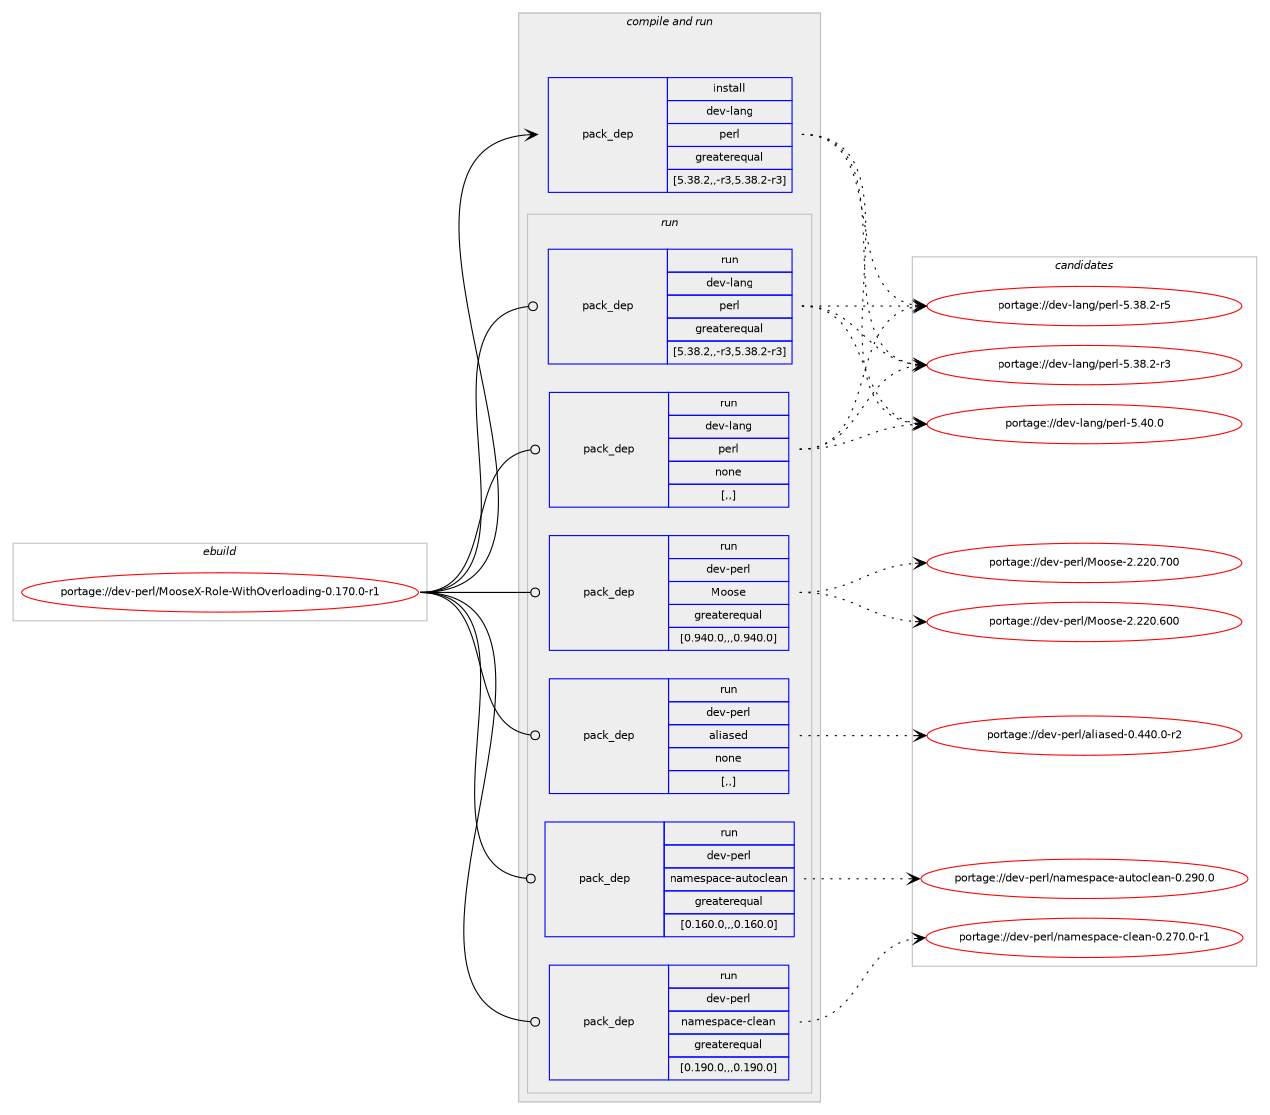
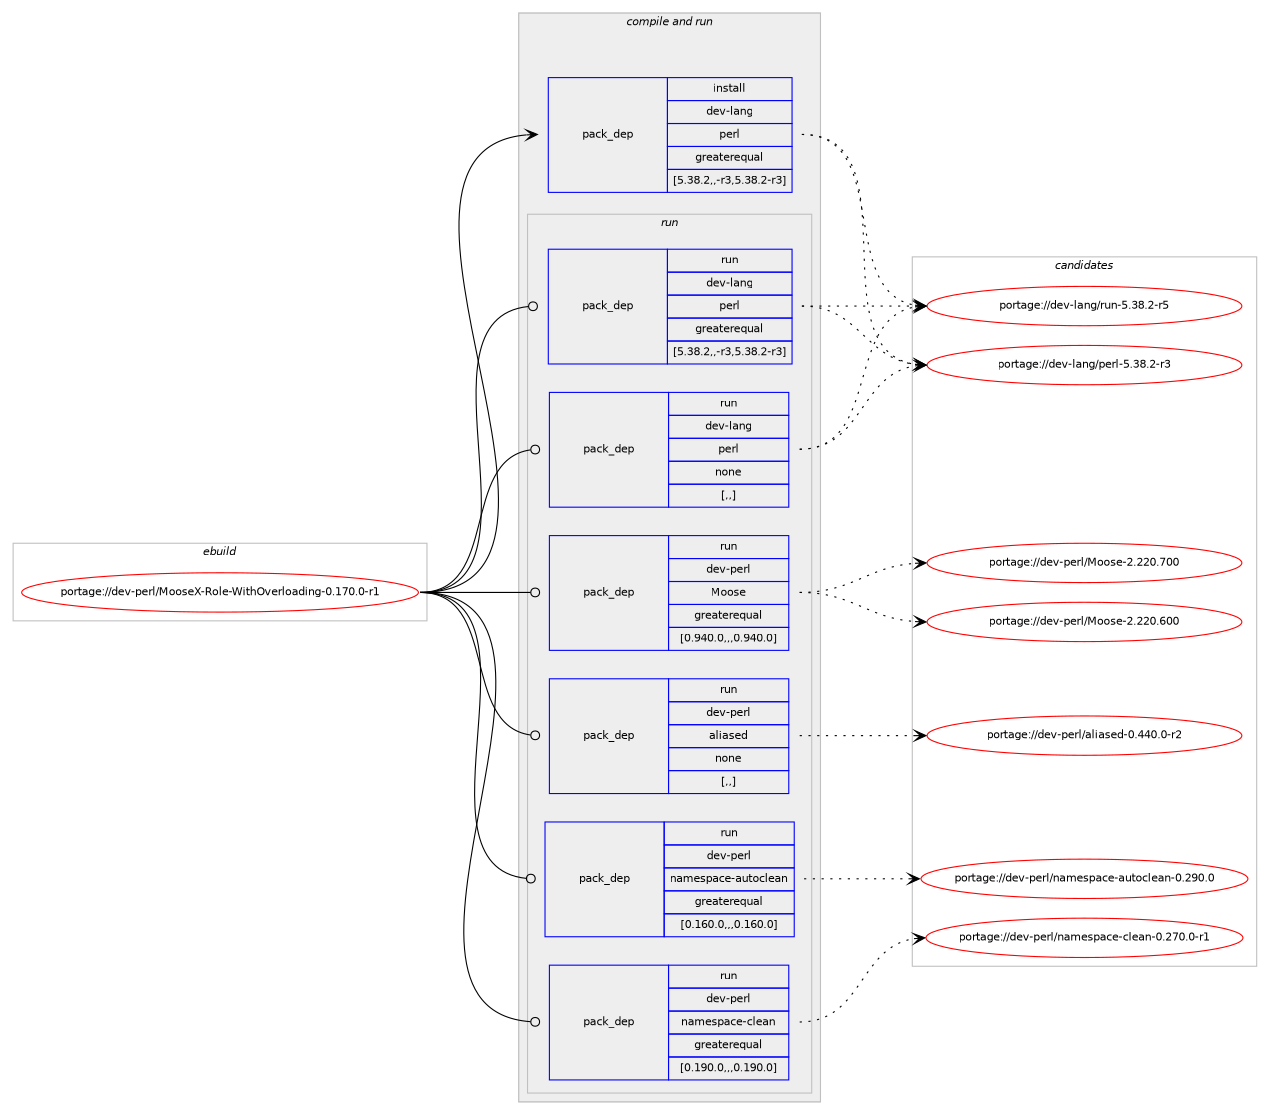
(1084, 306) -> (1084, 306)
(1084, 424) -> none
